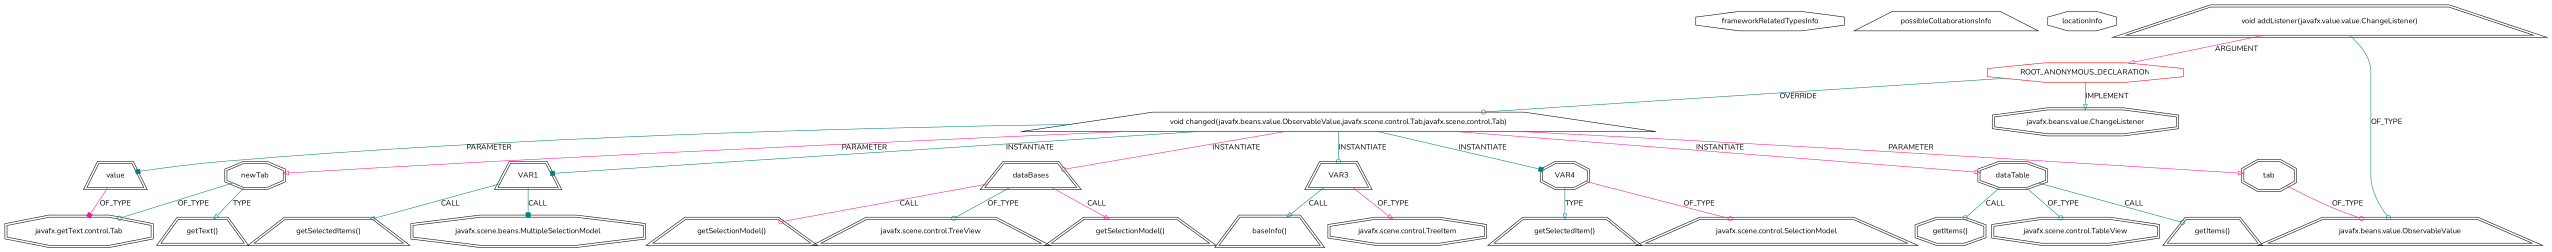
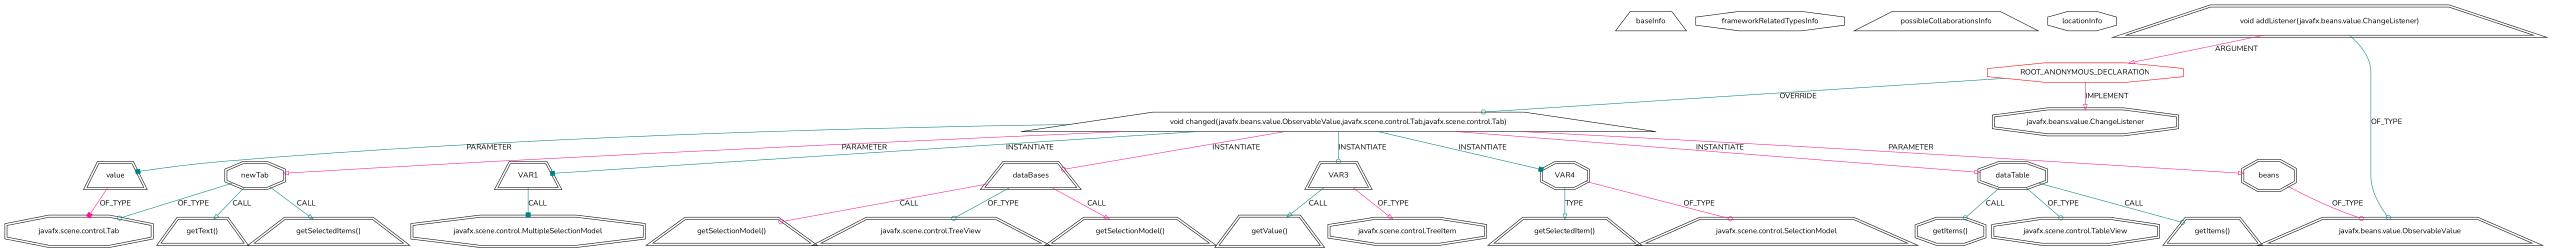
none -> (1651, 21)
(2330, 21) -> (2330, 21)
(2085, 93) -> (2085, 93)
(2269, 176) -> (2269, 176)
(437, 201) -> (289, 201)
(242, 203) -> (242, 203)
(79, 231) -> (79, 231)
(528, 231) -> (528, 231)
(1270, 231) -> (1270, 231)
